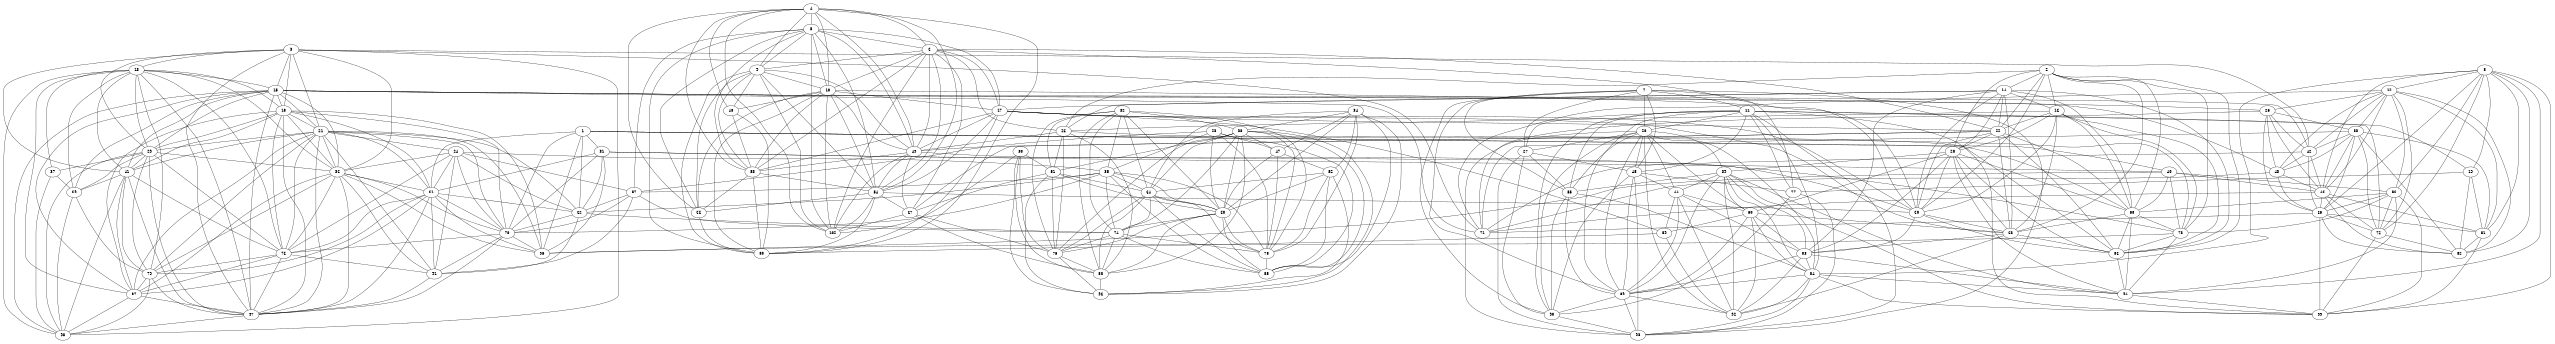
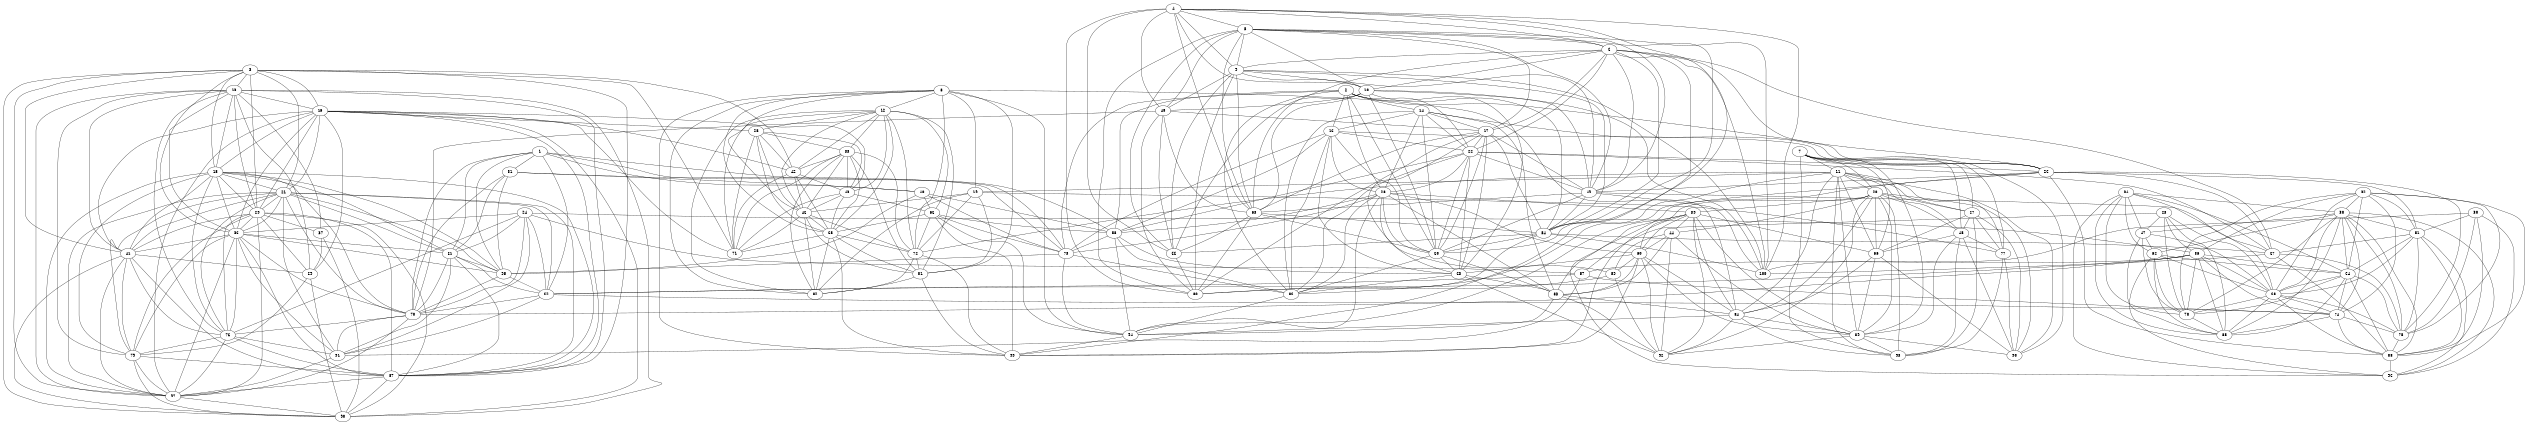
(668, 56) -> (1197, 63)
(914, 101) -> (1325, 121)
(2096, 131) -> none
(2443, 134) -> (884, 201)
(391, 142) -> none
none -> (627, 148)
none -> (1758, 161)
(2011, 162) -> none
(715, 163) -> none
(1650, 180) -> (1915, 244)
(598, 181) -> (525, 284)
(2246, 182) -> (882, 203)
none -> (880, 183)
none -> (1159, 183)
none -> (2174, 183)
(575, 222) -> (669, 130)
(358, 224) -> none
none -> (1234, 229)
none -> (939, 230)
none -> (1341, 232)
(833, 233) -> (1763, 274)
none -> (1988, 233)
none -> (2248, 233)
(1185, 242) -> none
none -> (182, 243)
none -> (378, 243)
(298, 258) -> (89, 241)
none -> (918, 263)
(1078, 274) -> (1708, 367)
(1714, 277) -> none
(366, 289) -> none
(2063, 309) -> (1353, 352)
none -> (2139, 312)
none -> (2461, 313)
(1595, 325) -> none
